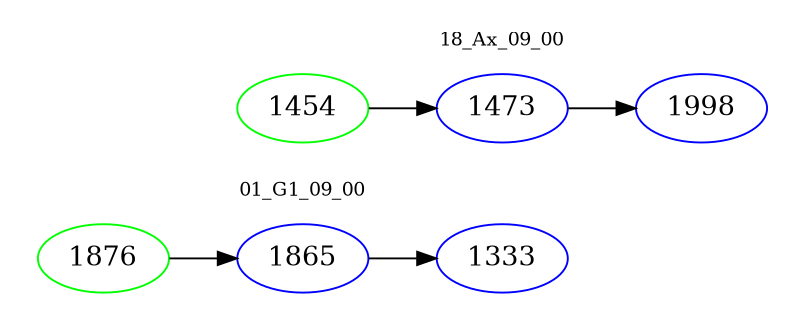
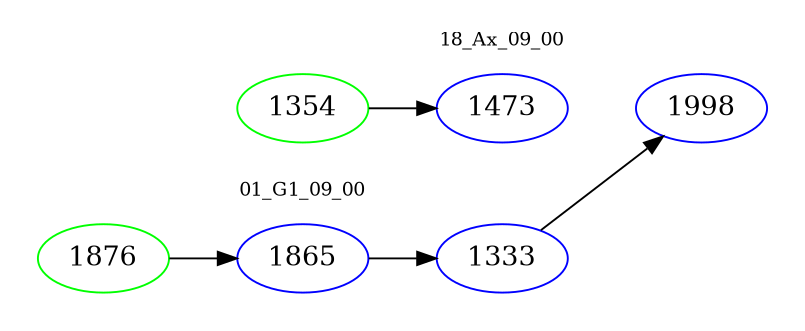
(303, 108) -> (303, 108)
(592, 108) -> (597, 187)
